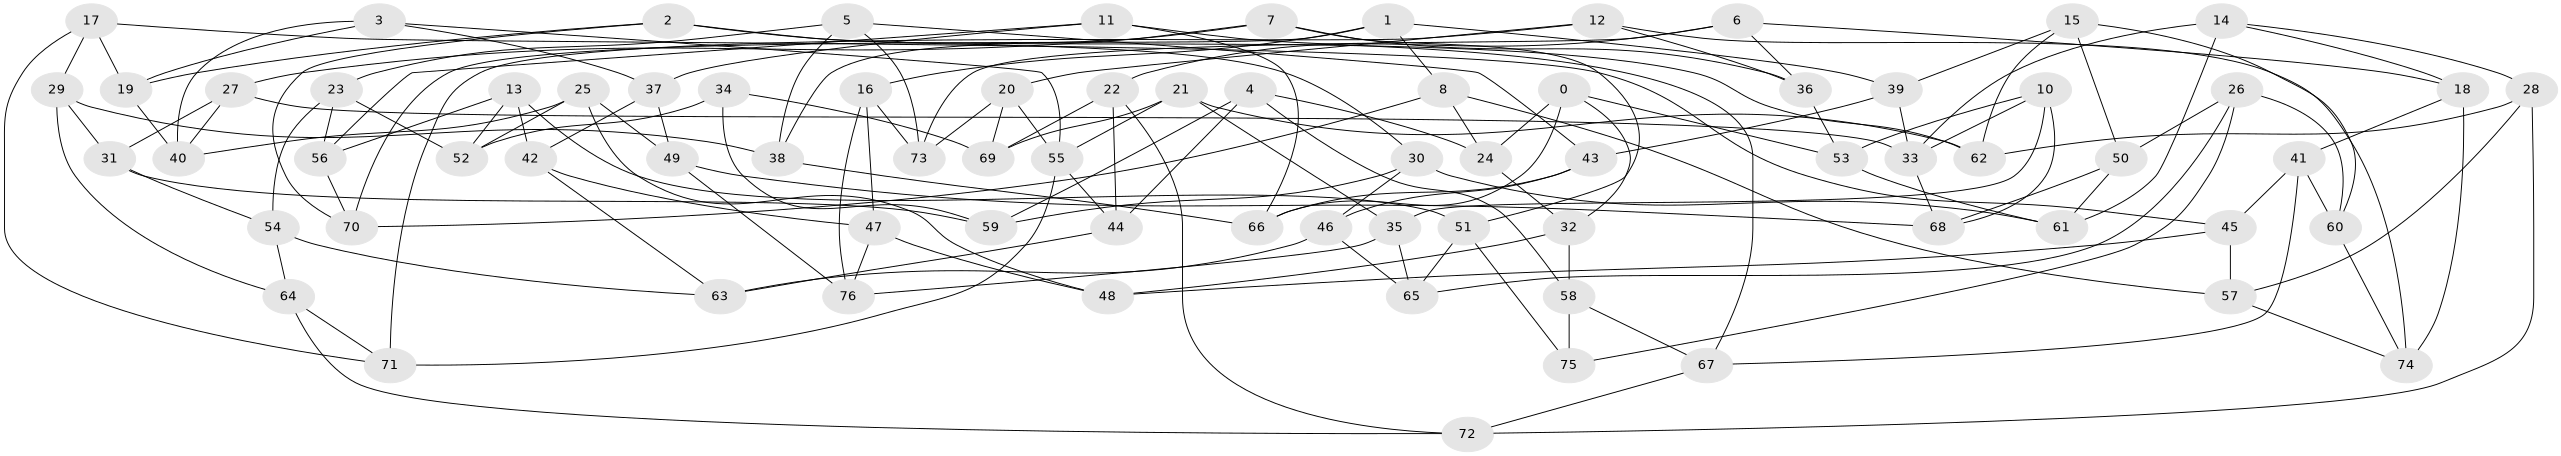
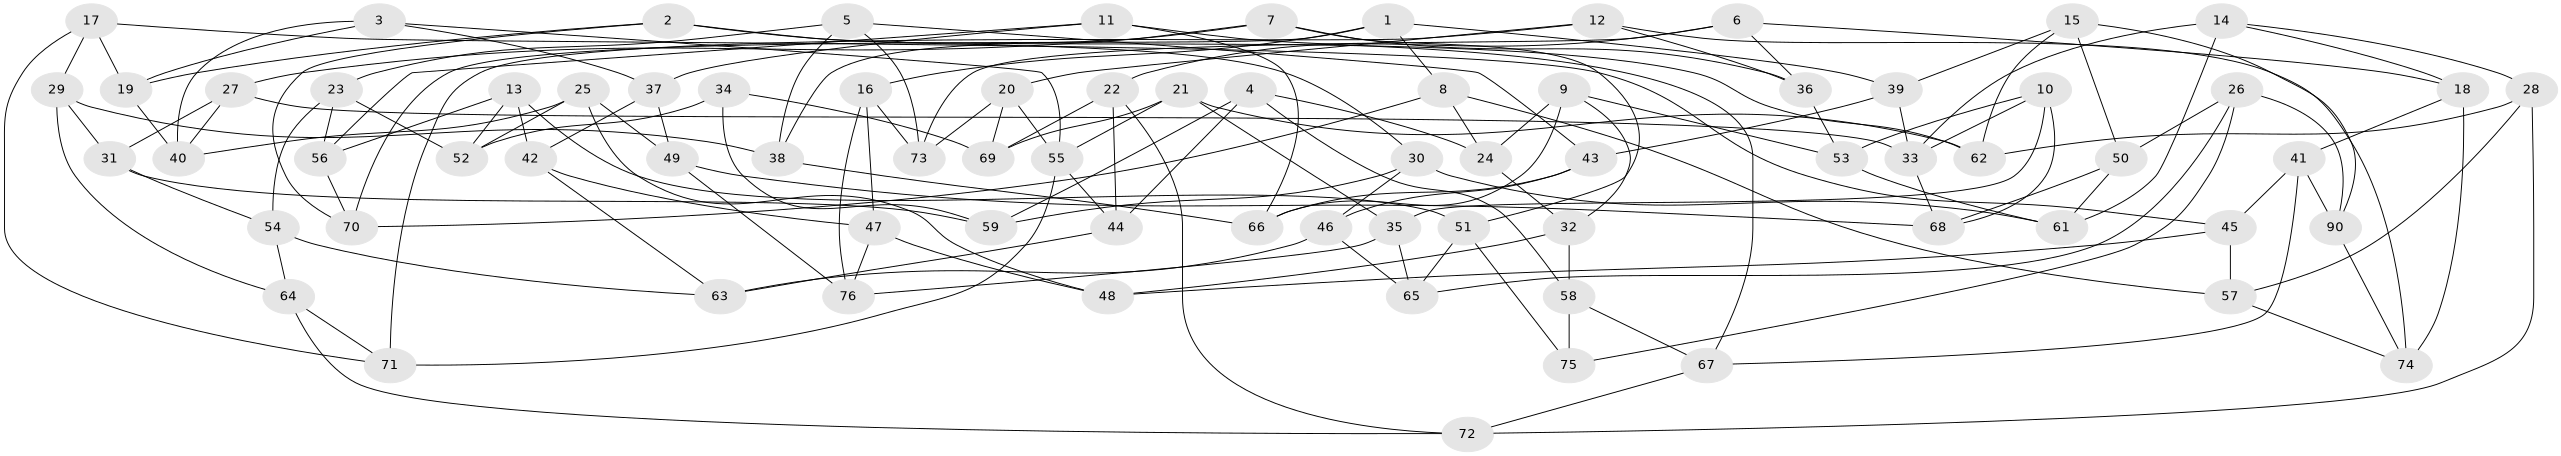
(1564, 90) -> (1564, 90)
(2336, 228) -> (2336, 228)
